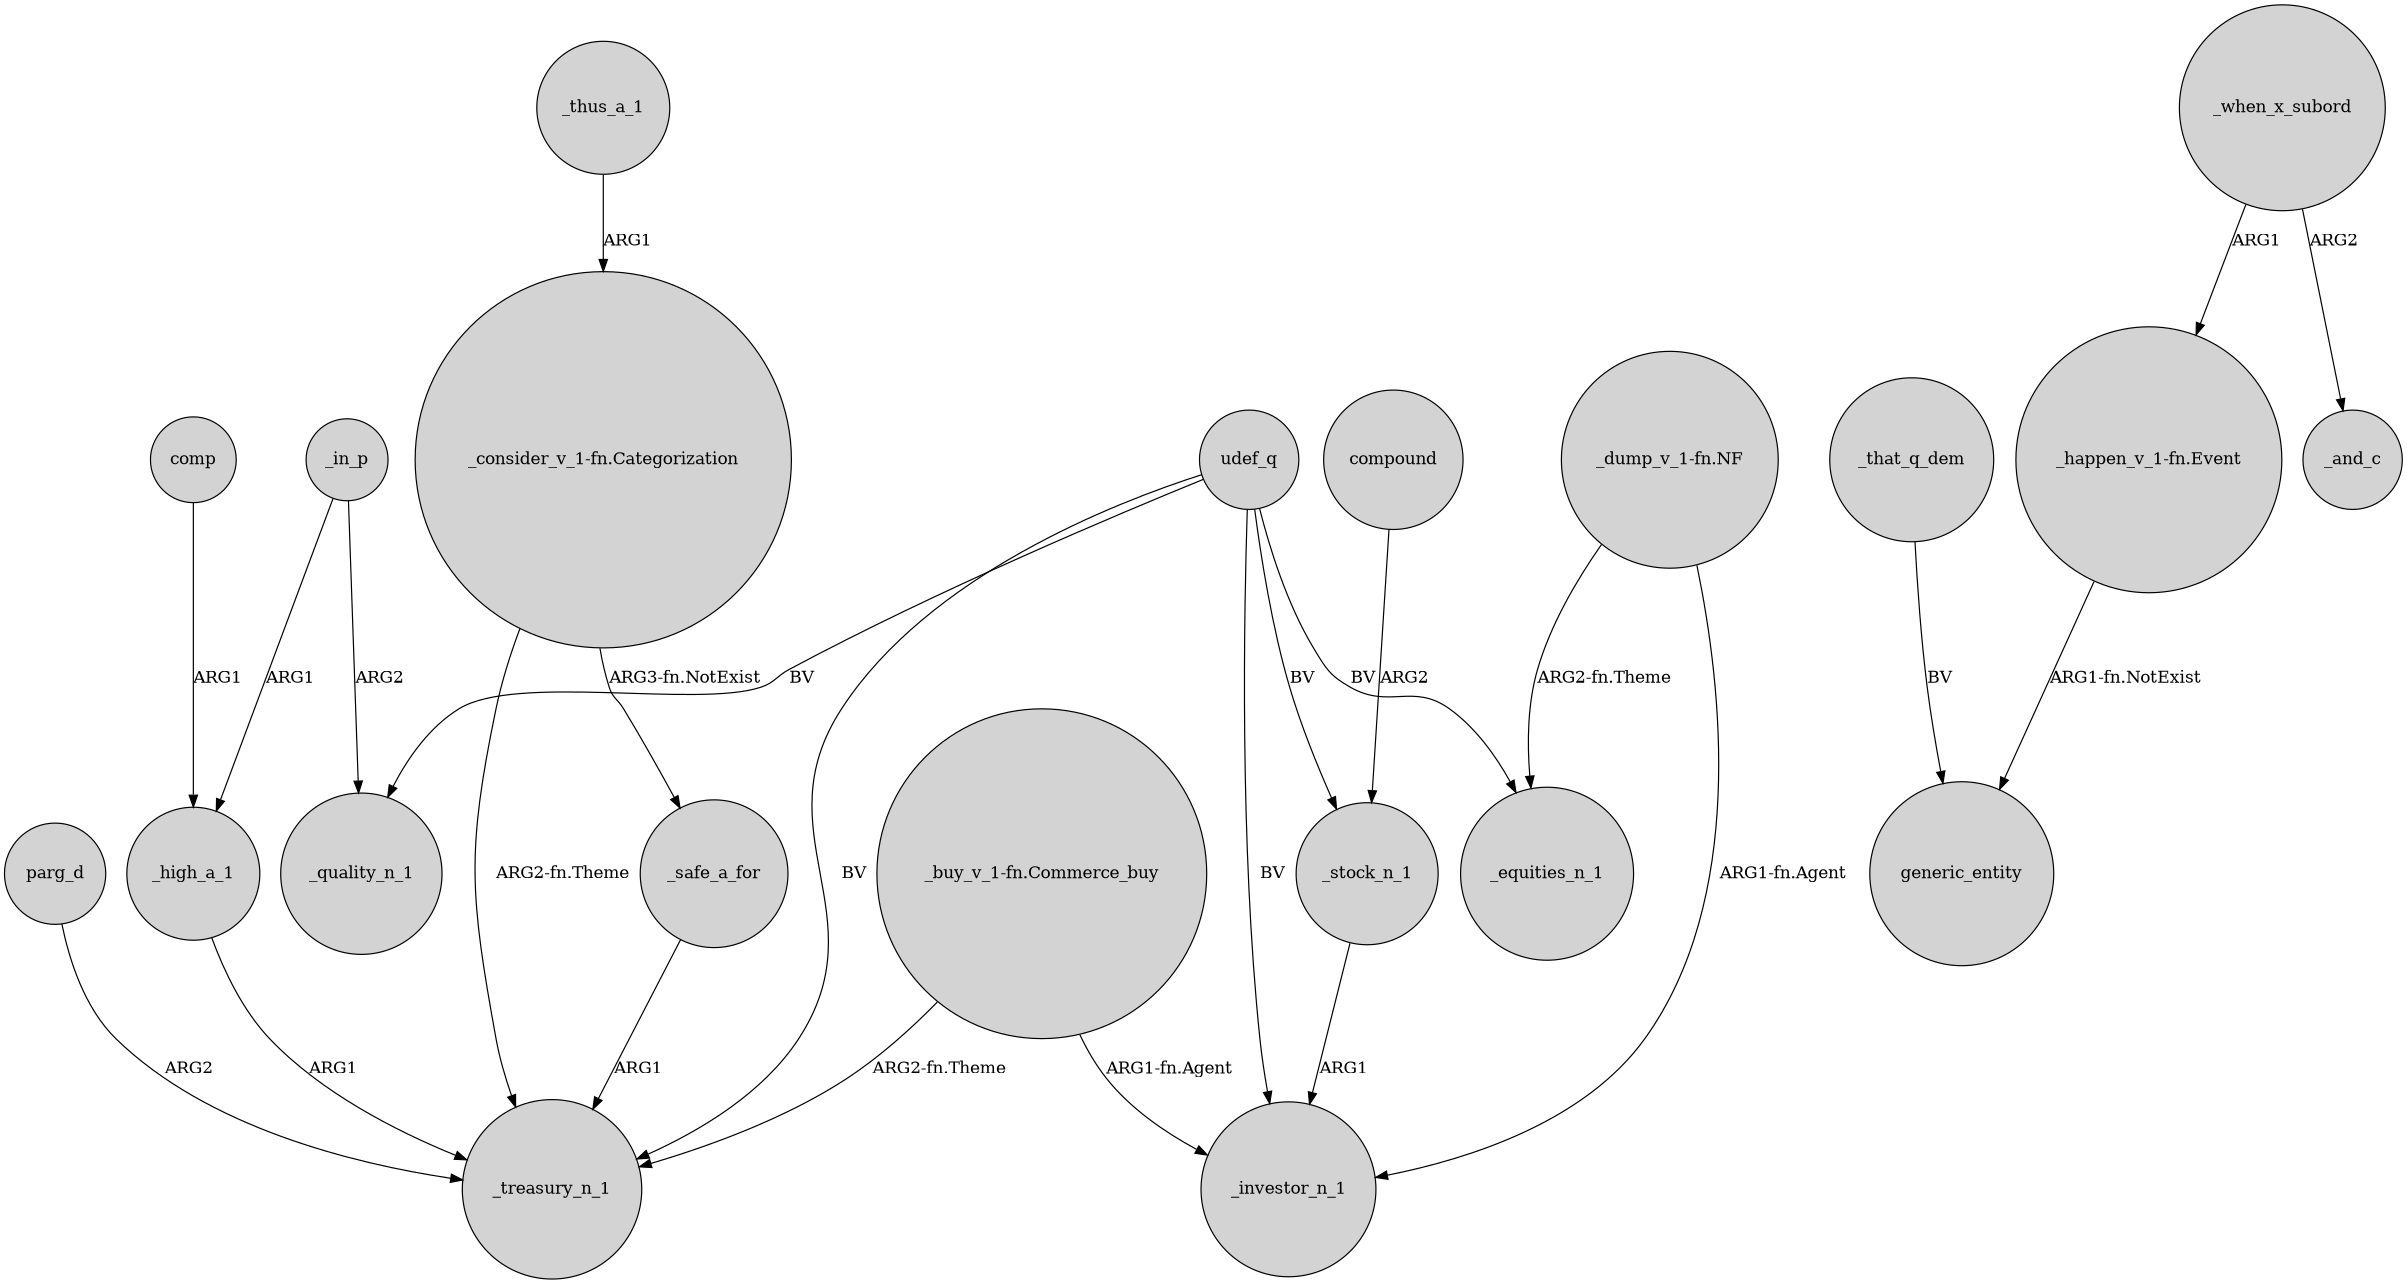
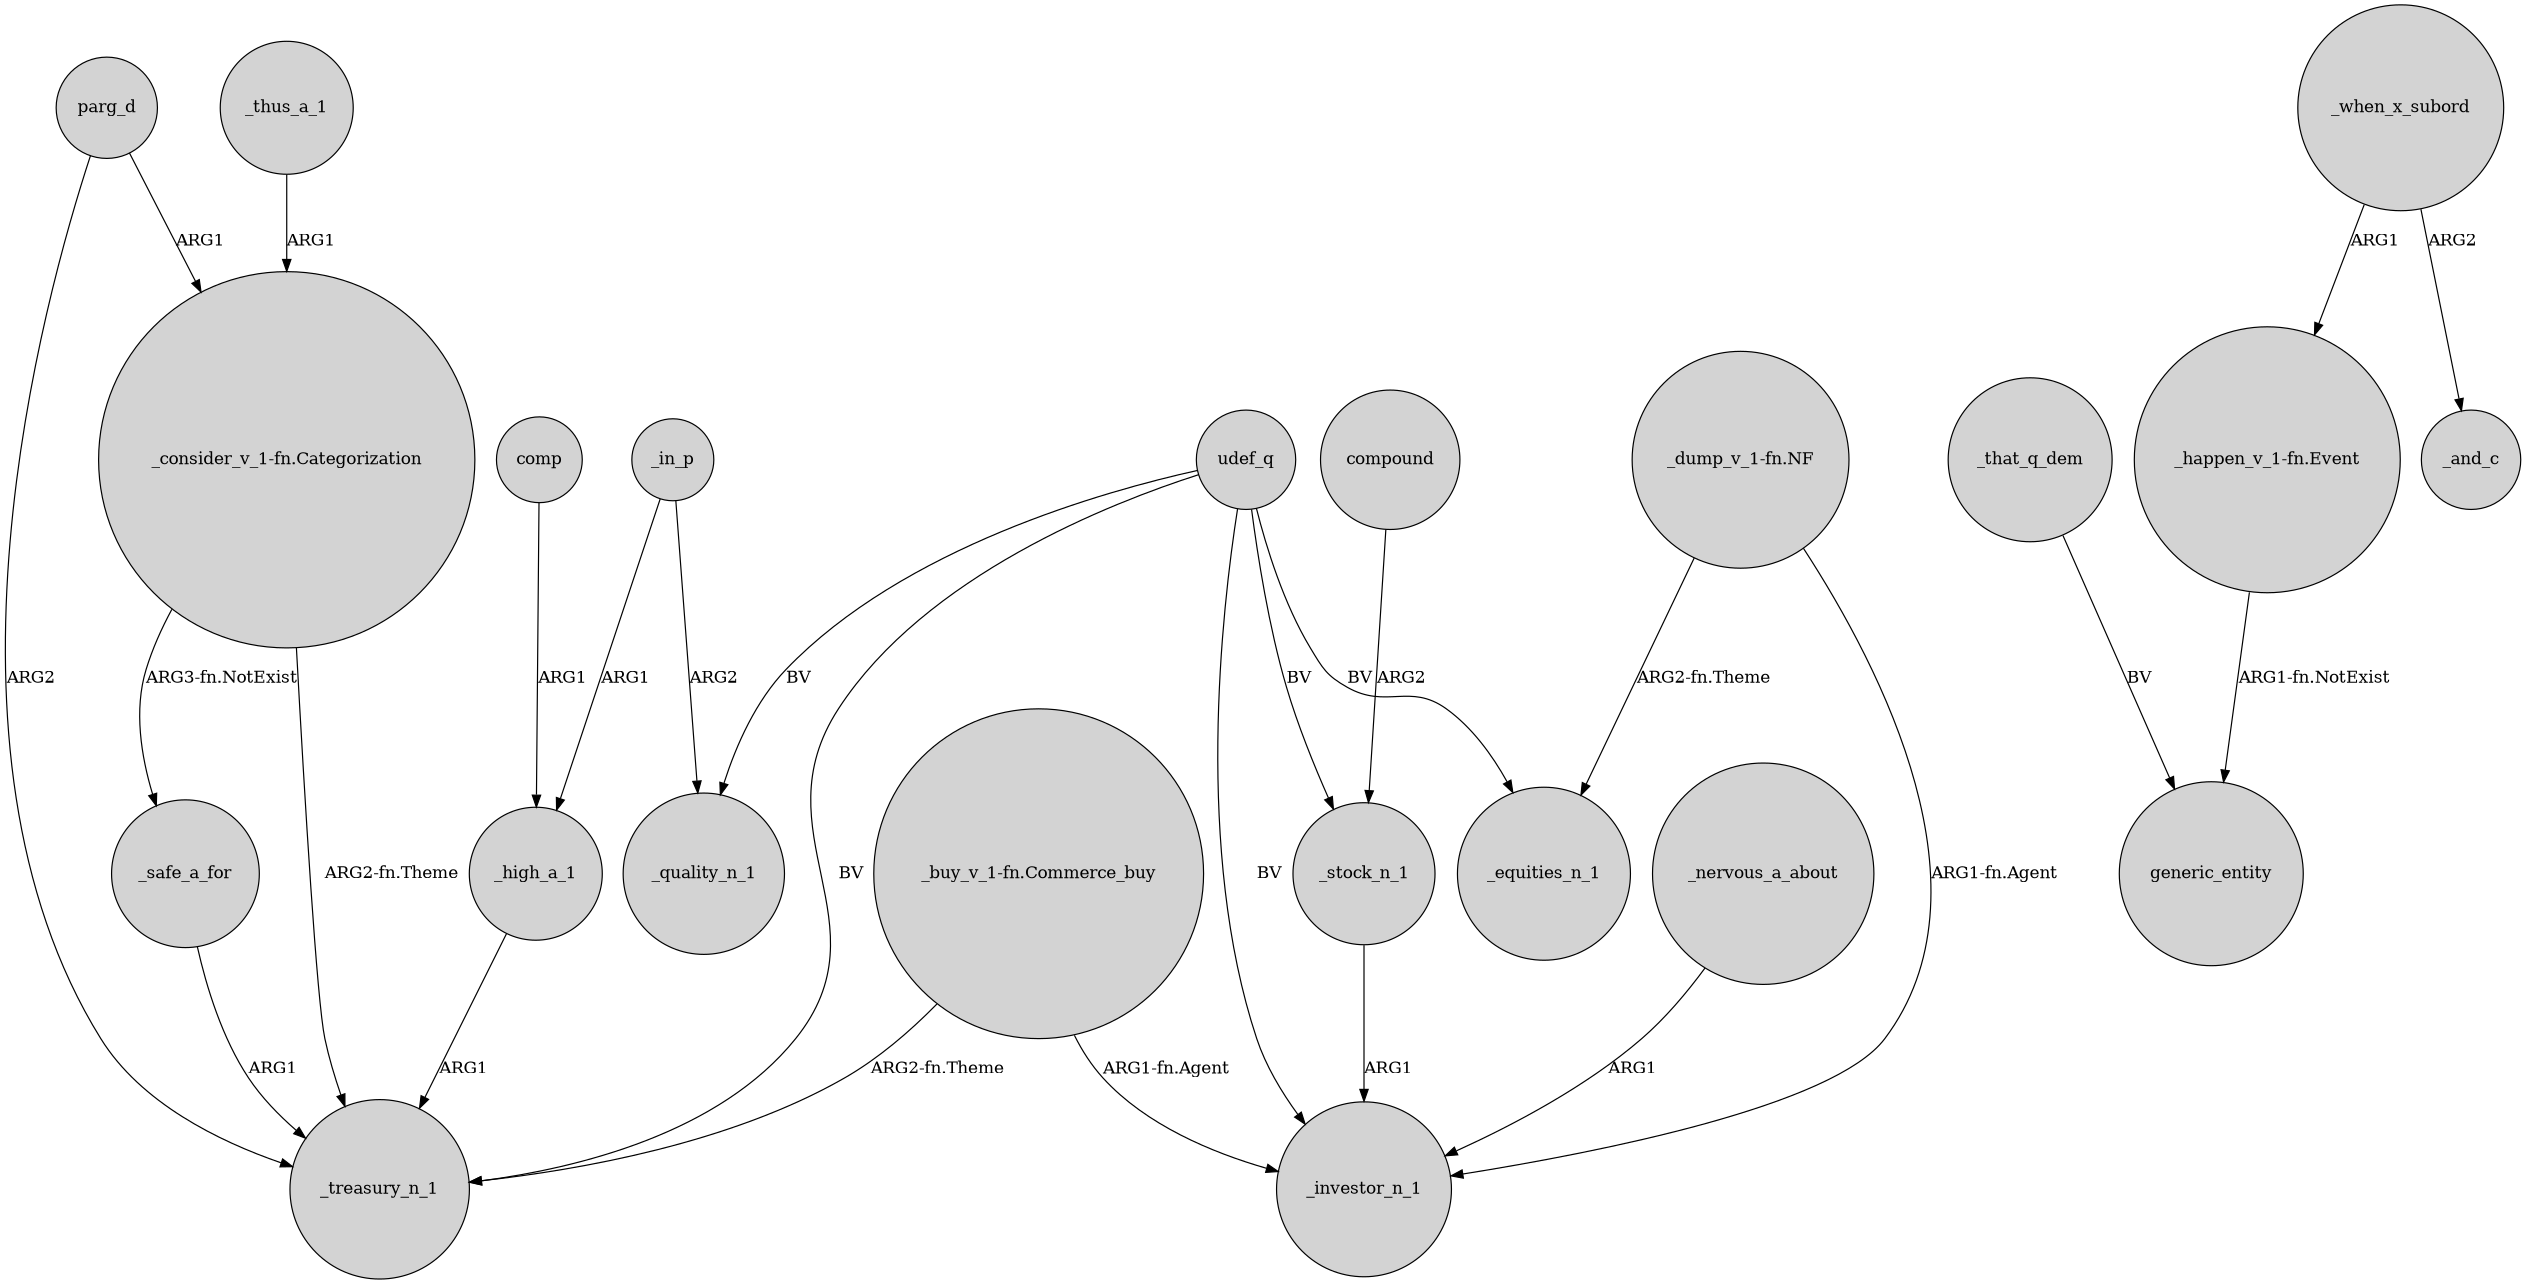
none -> (162, 217)
none -> (1763, 874)
